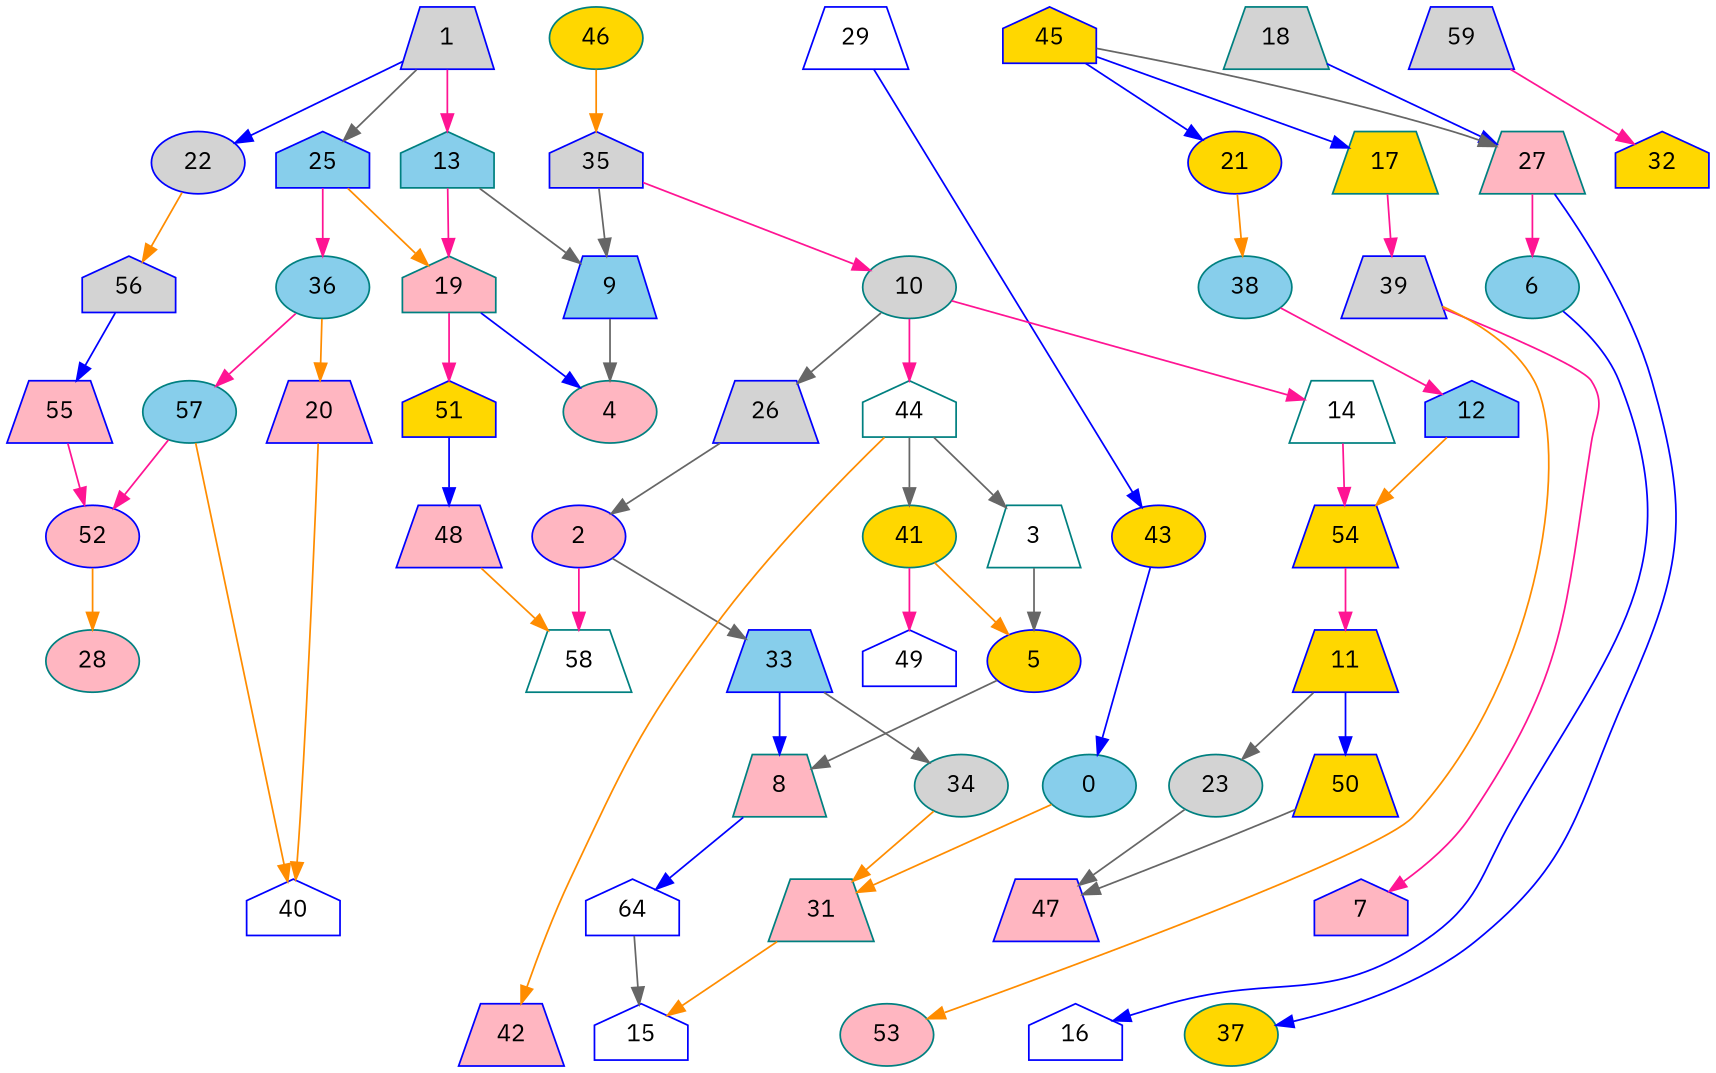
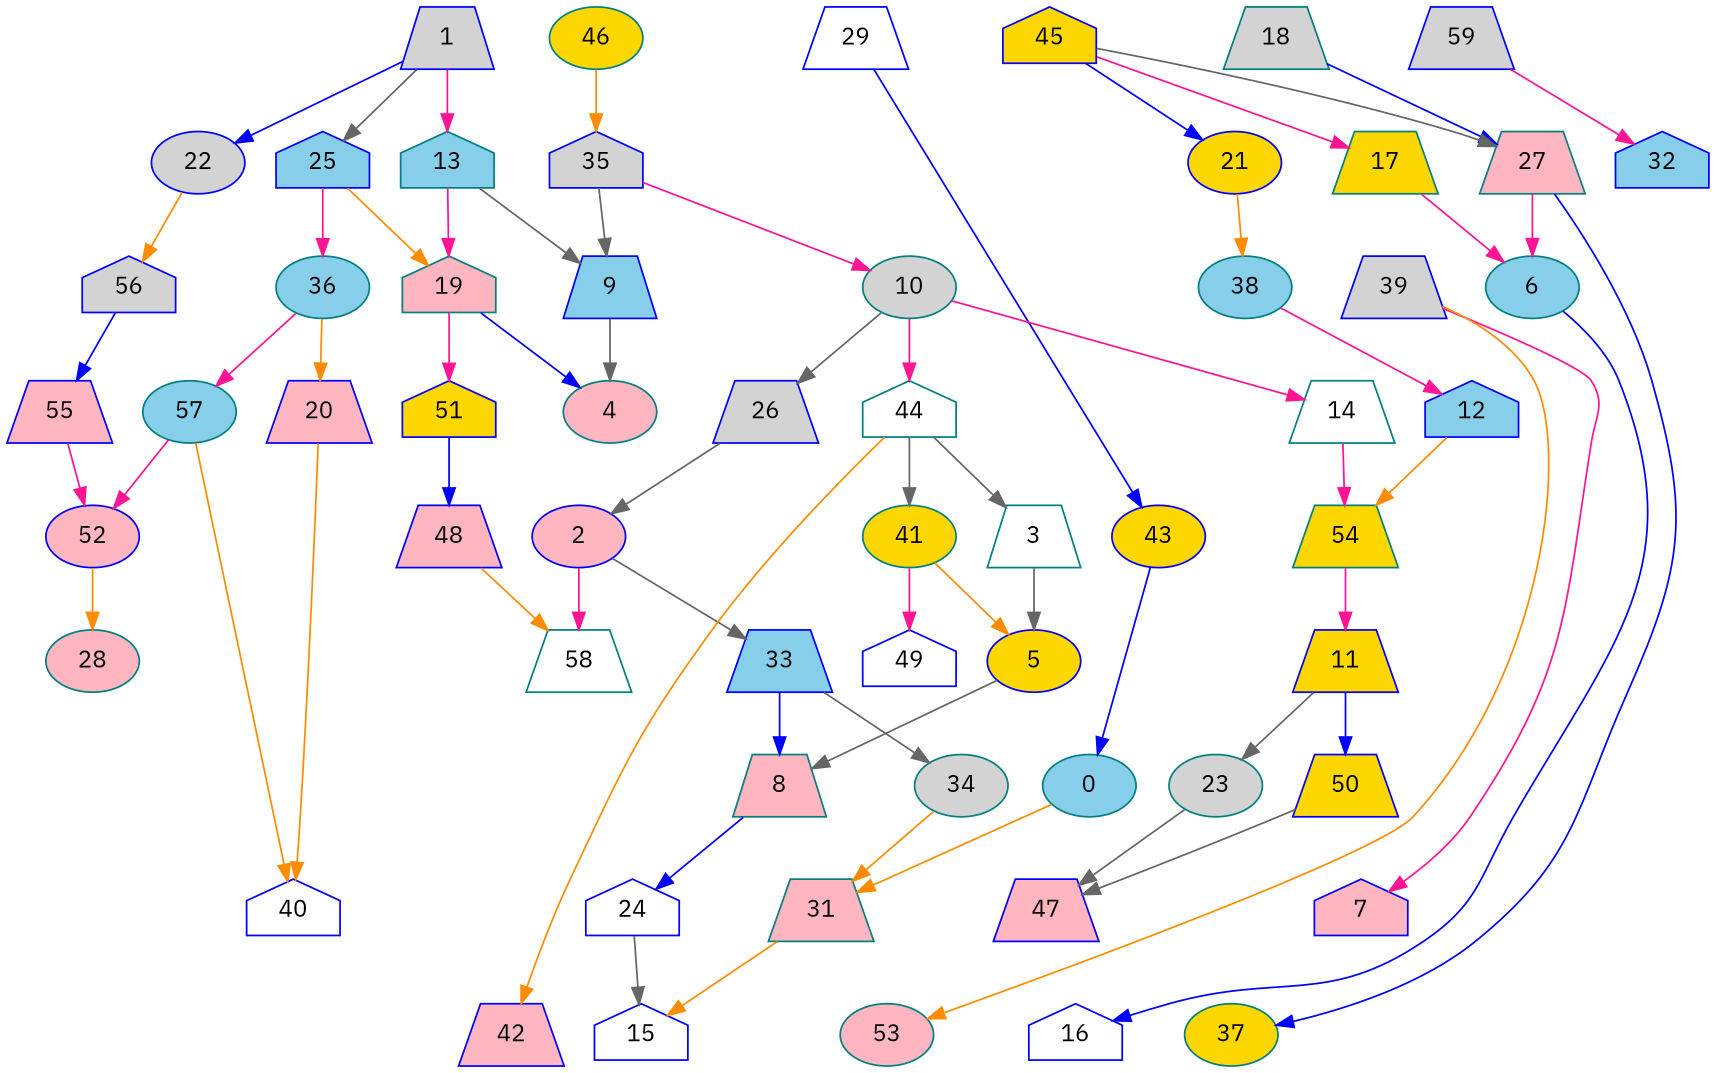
(1214, 99) -> (1214, 99)
(1662, 163) -> (1662, 163)
(1389, 216) -> (1456, 223)
(1346, 536) -> (1346, 536)
(633, 910) -> (633, 910)
